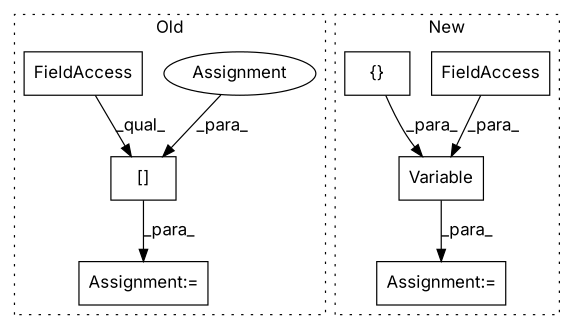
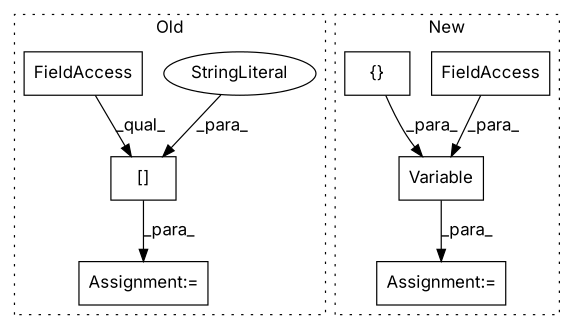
(240, 74) -> (240, 74)
